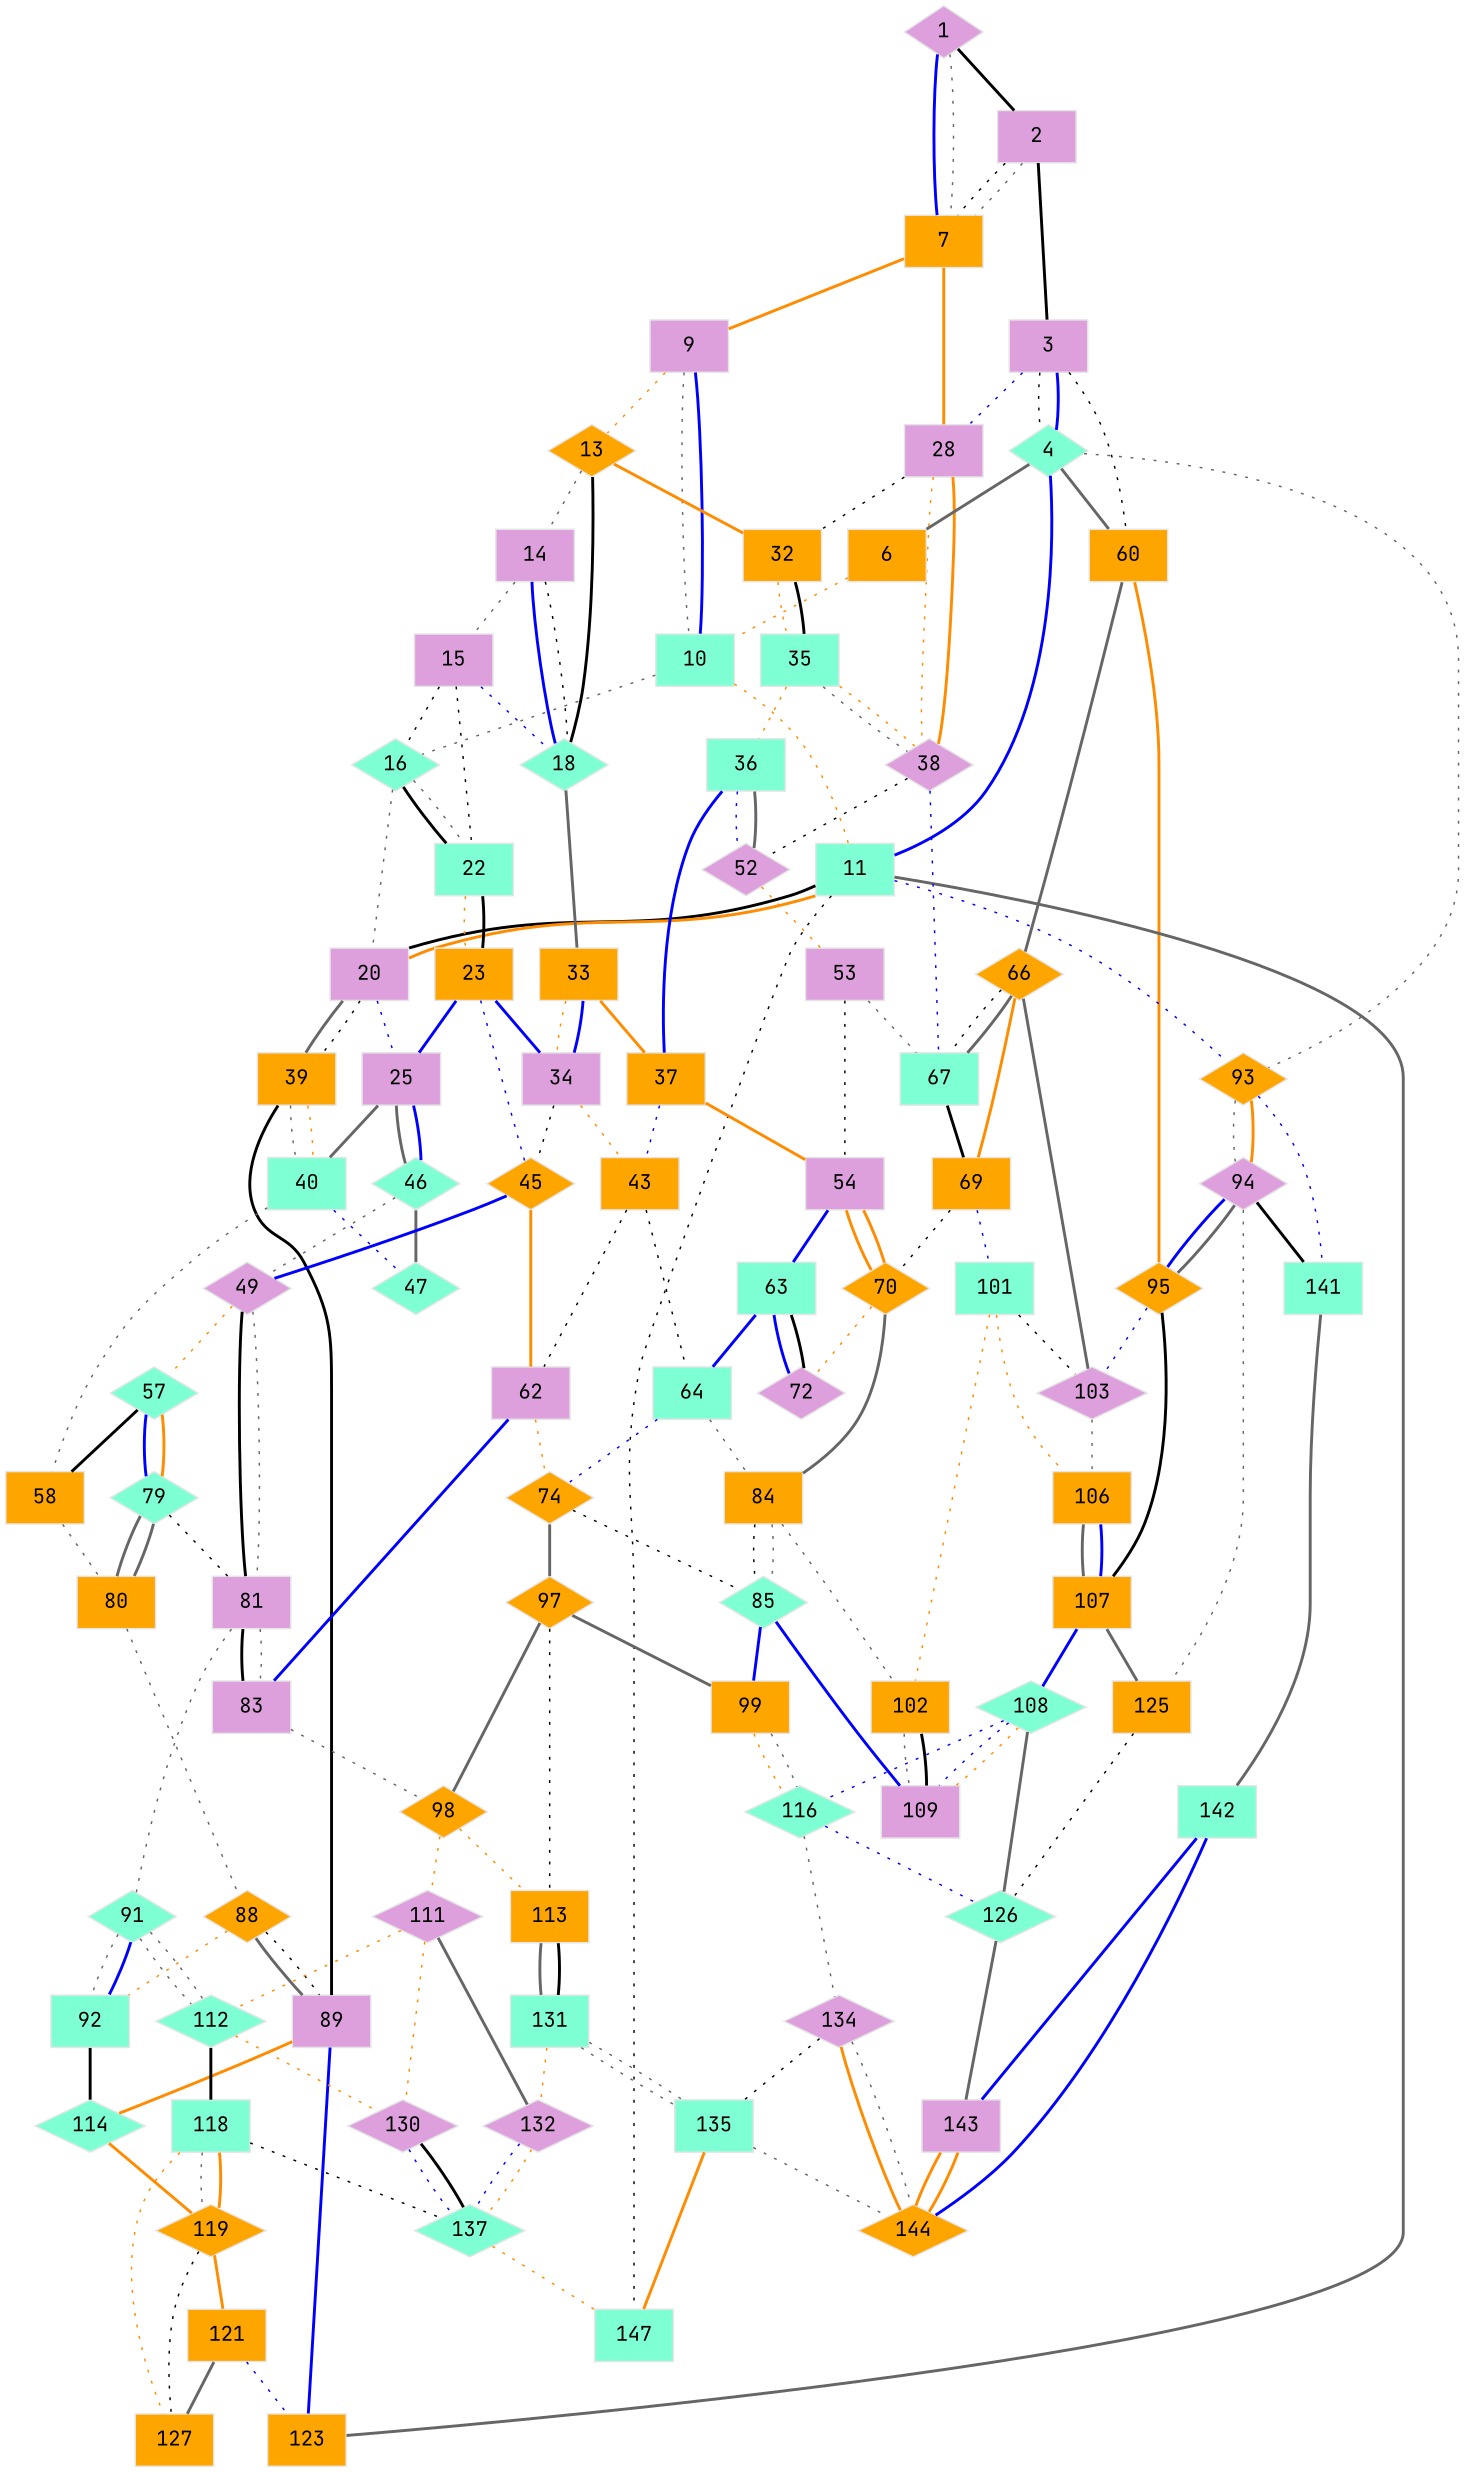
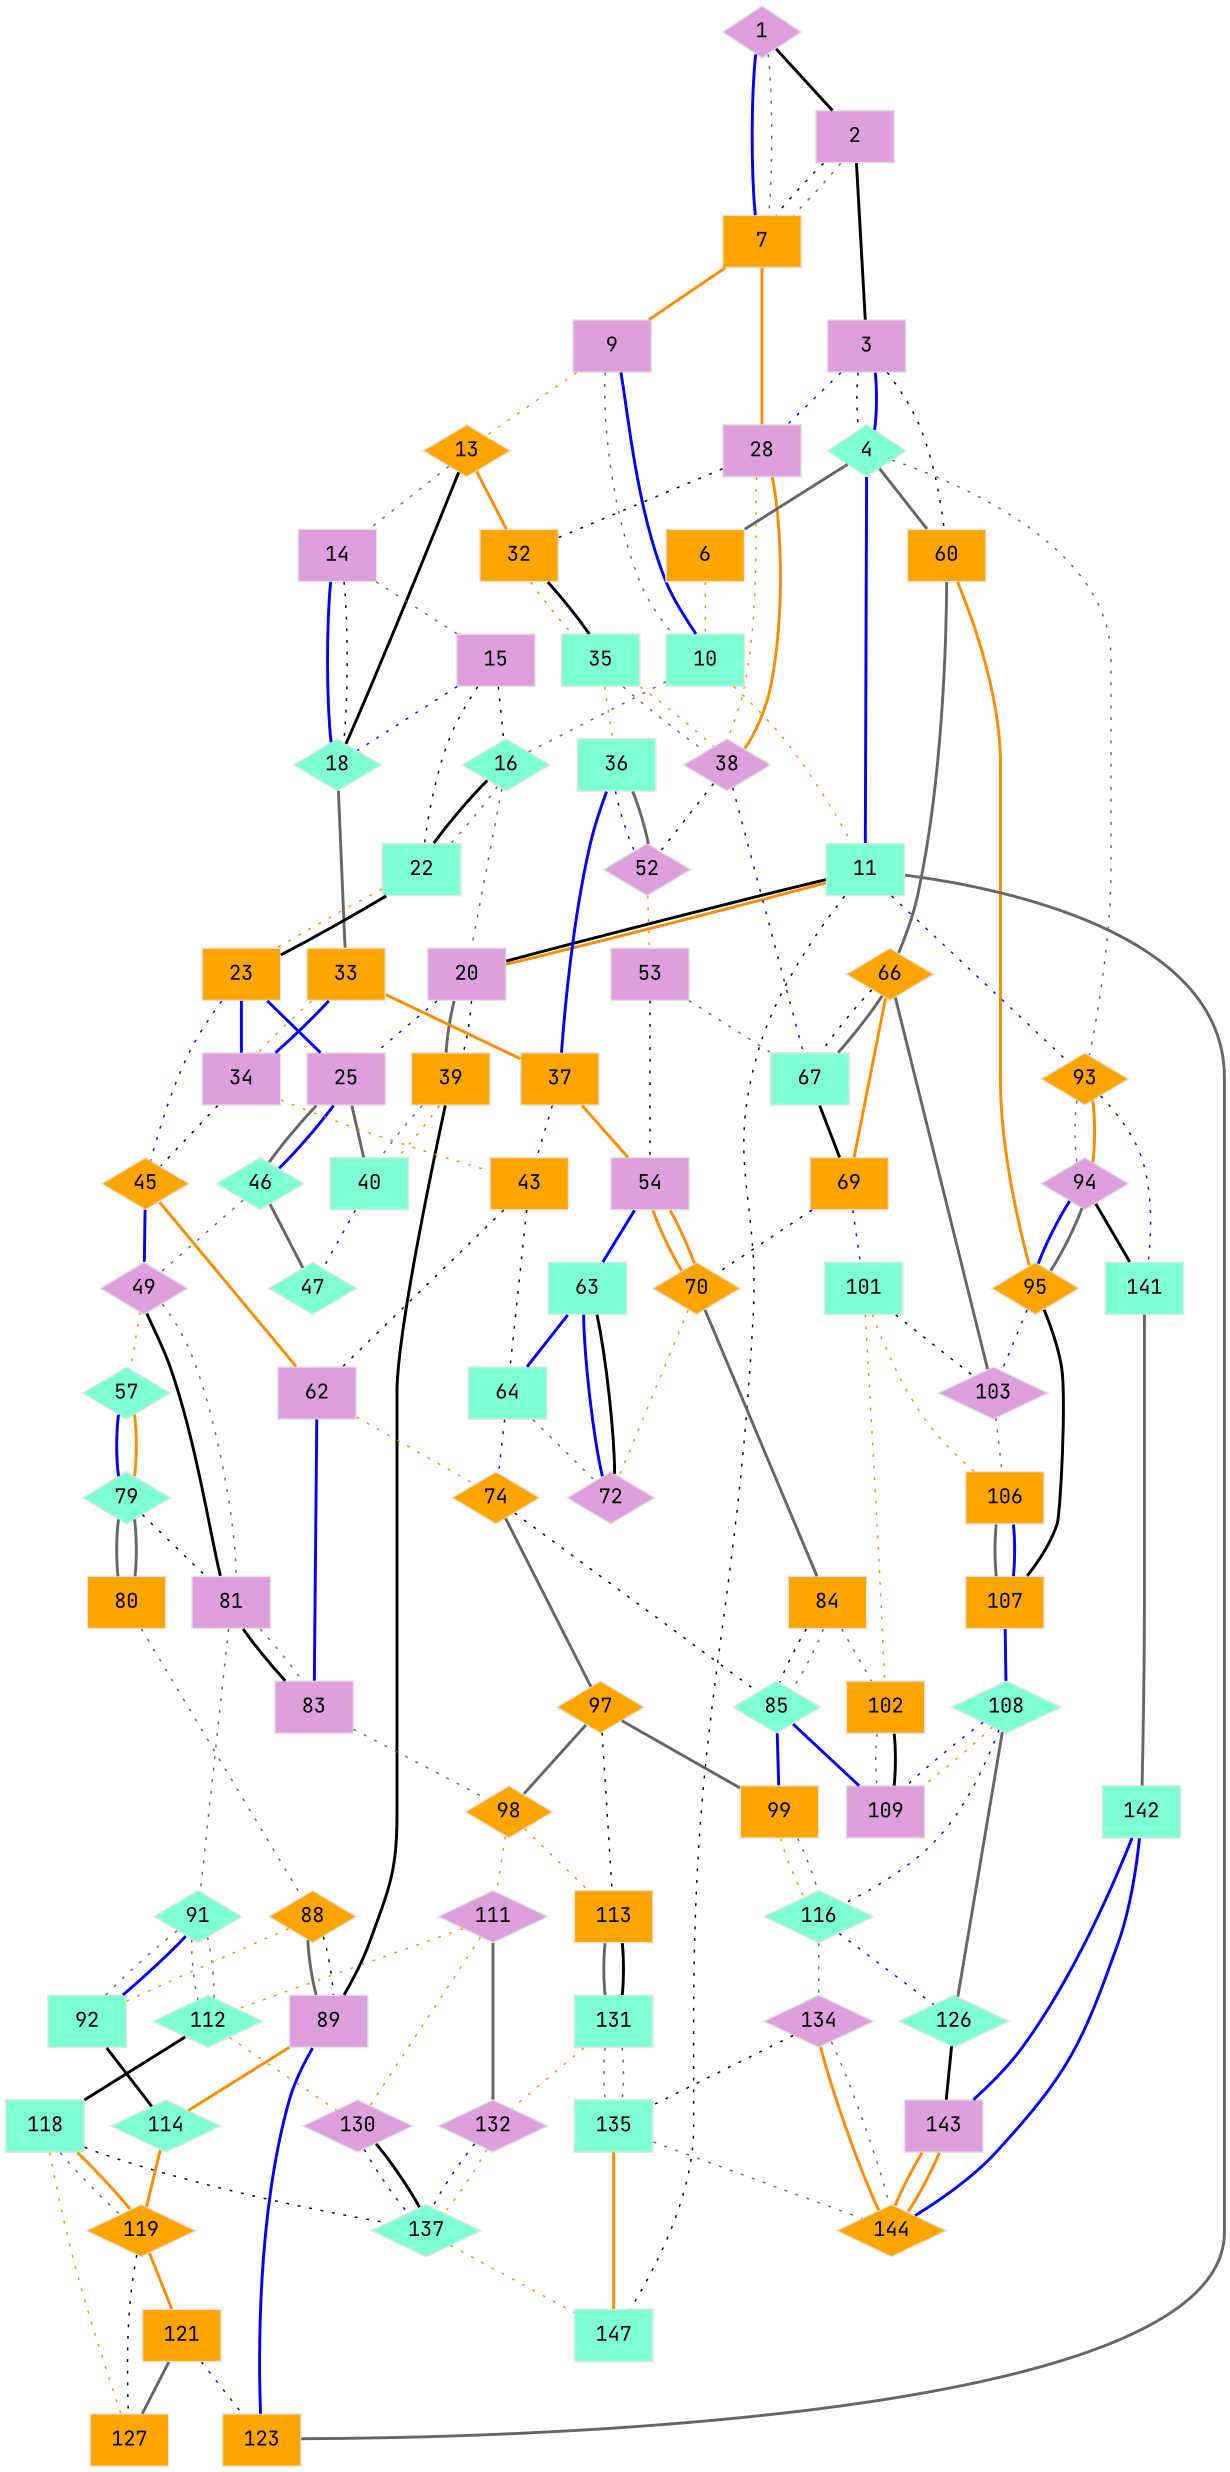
(728, 1446) -> (564, 1450)
(45, 1498) -> none
(1152, 1707) -> none
(981, 2020) -> (949, 2073)
